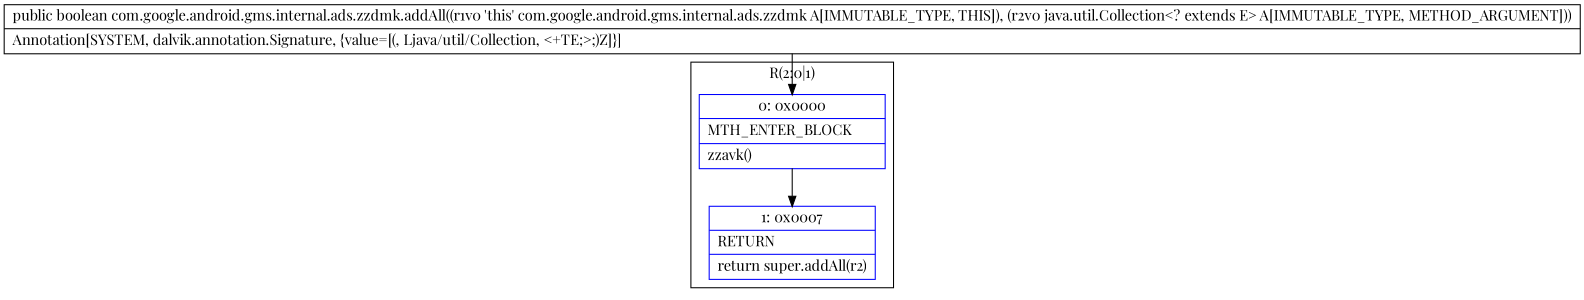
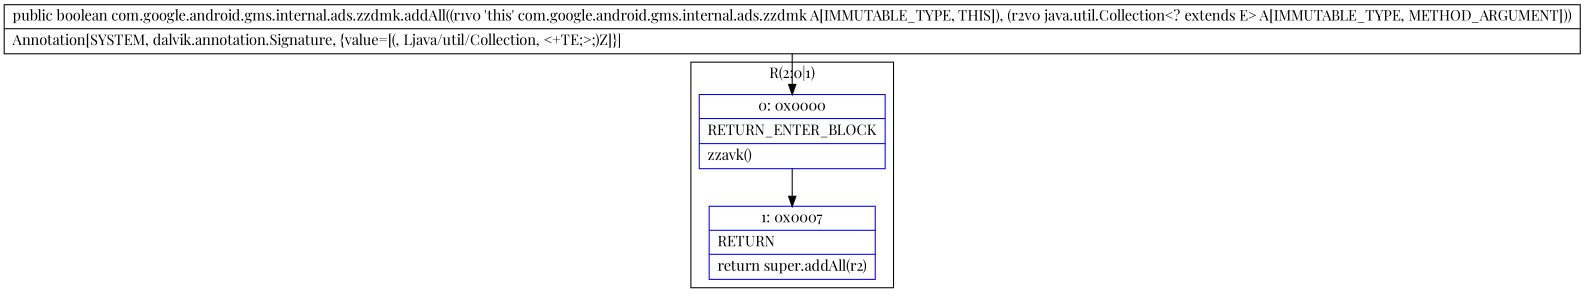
(780, 131) -> (792, 131)
